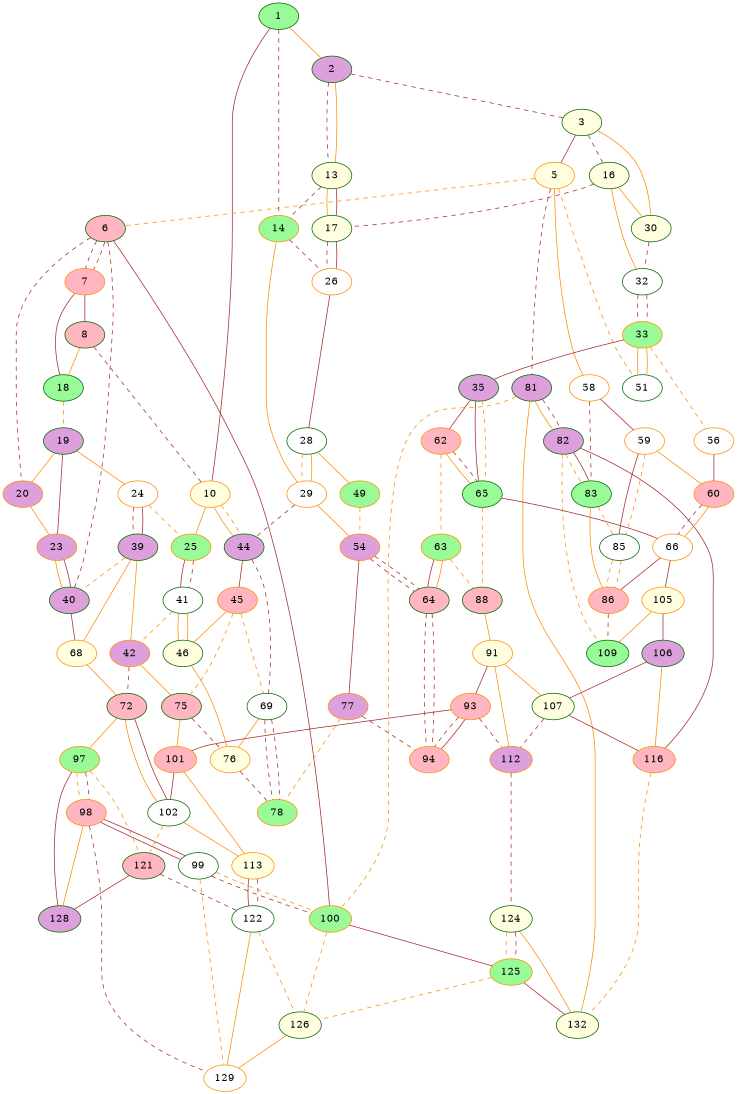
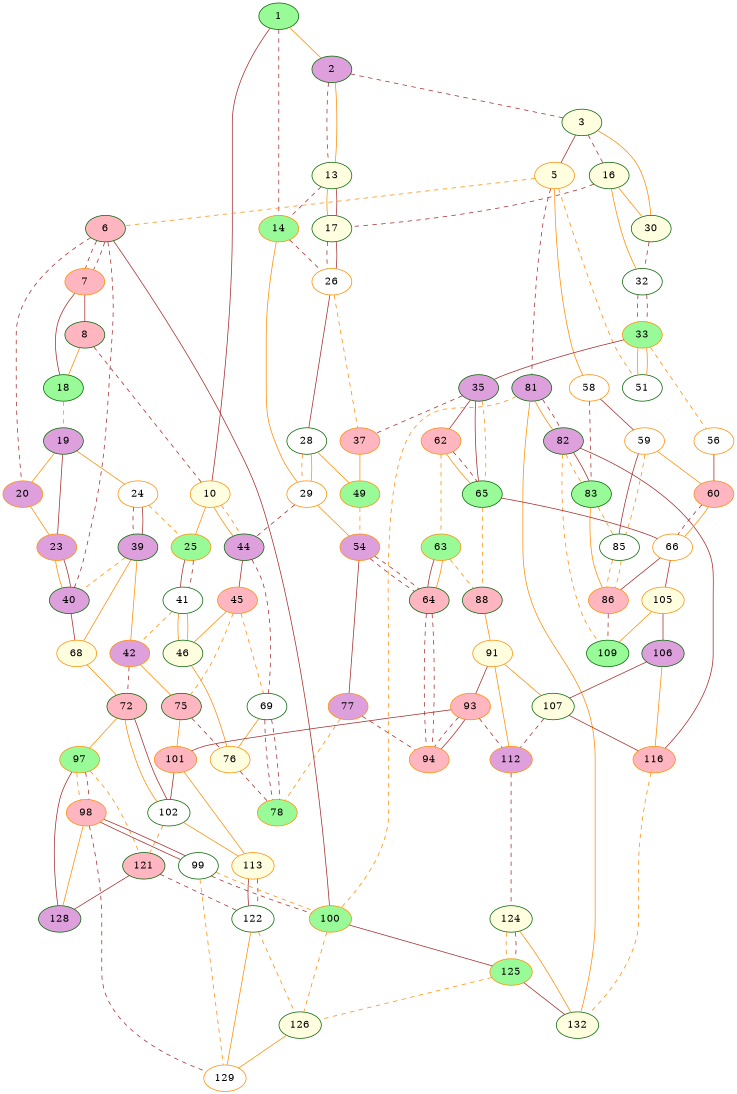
none -> (360, 441)
